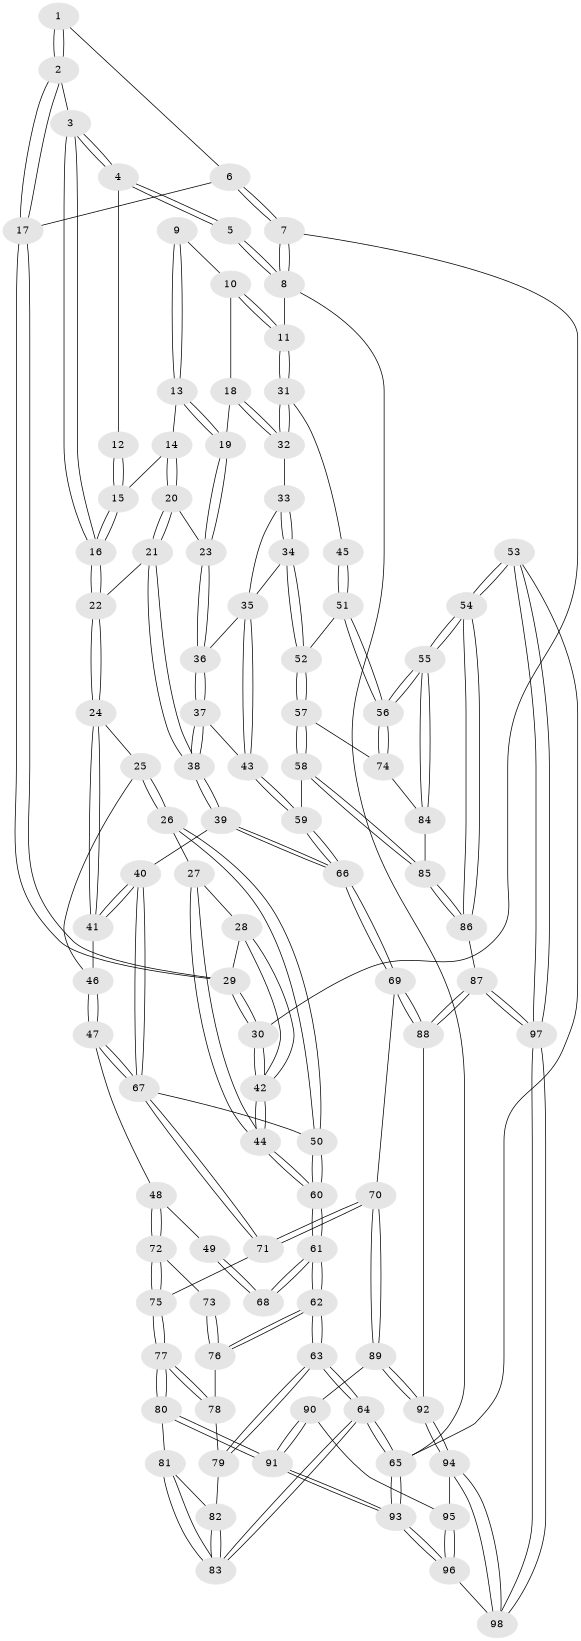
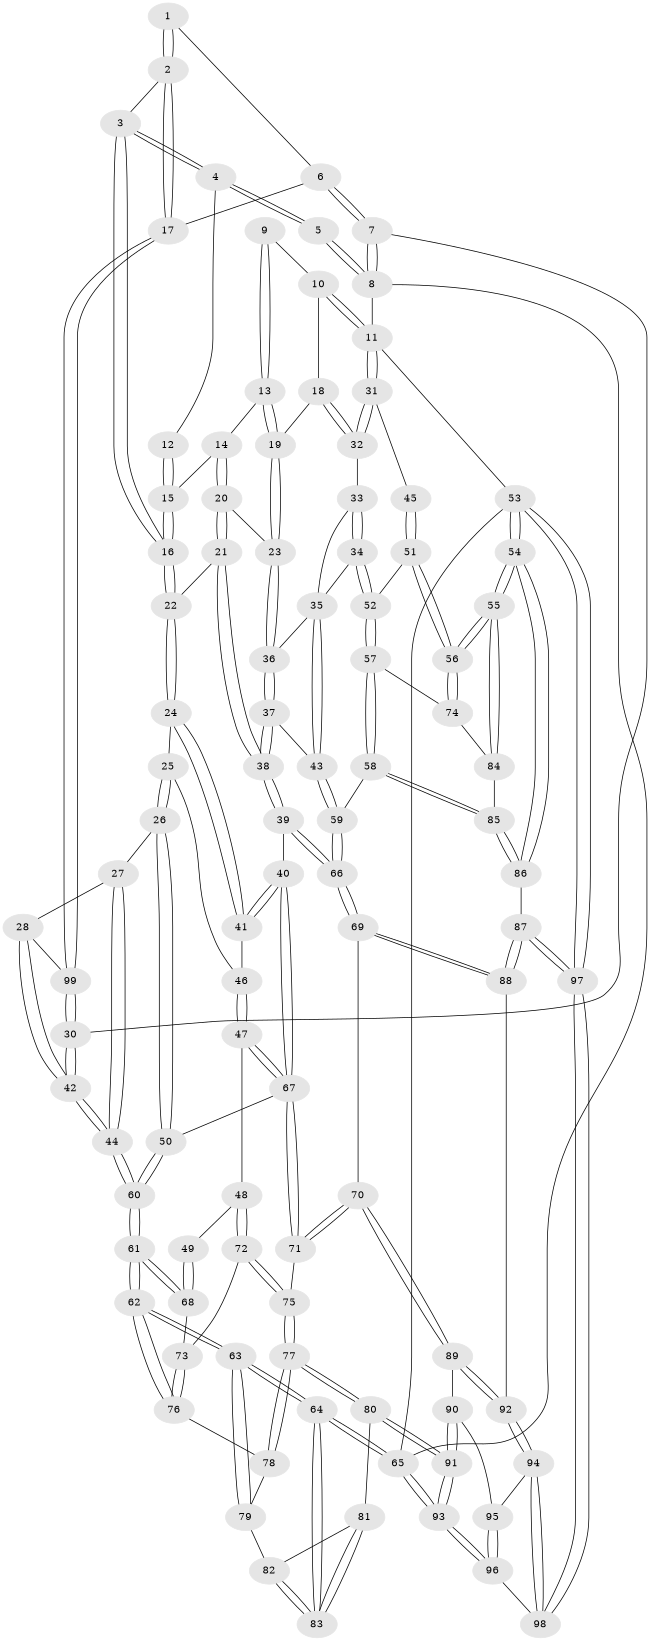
none -> (444, 418)
(230, 981) -> (71, 981)
none -> (185, 1330)
